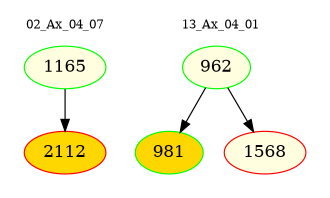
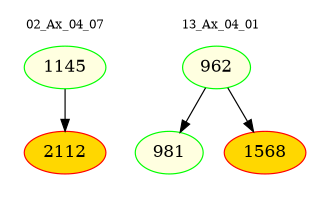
(65, 67) -> (65, 67)
(169, 153) -> (169, 153)
(265, 153) -> (265, 153)
